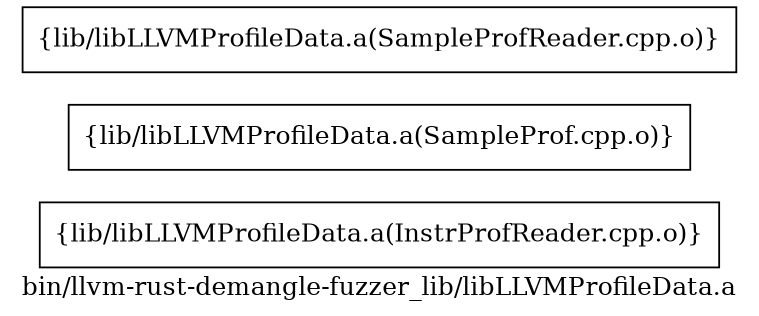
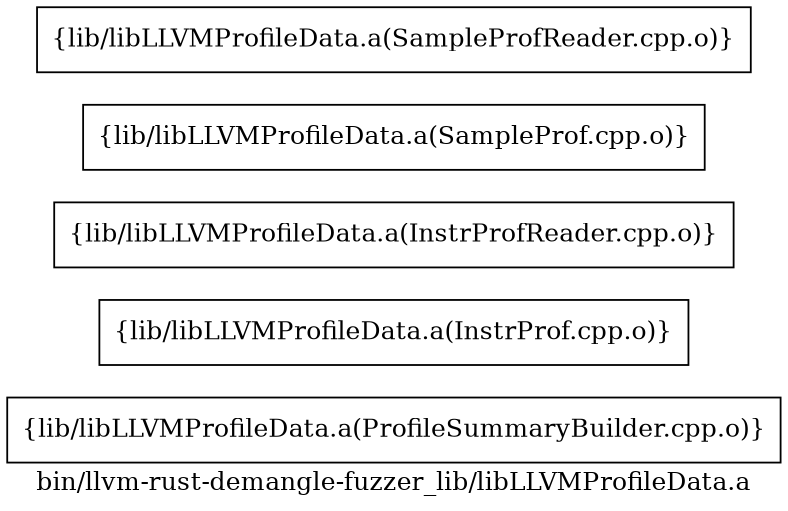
none -> (394, 332)
none -> (394, 430)
